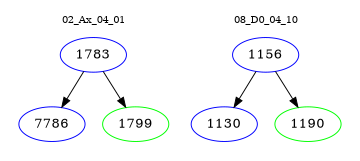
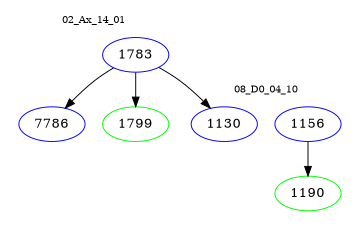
(94, 21) -> (94, 21)
(248, 85) -> (190, 89)
